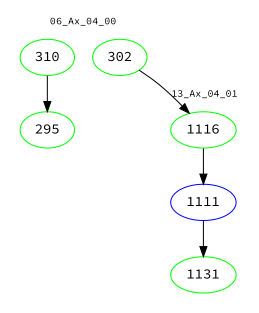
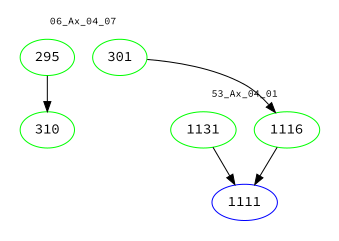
(84, 22) -> (84, 22)
(120, 57) -> (120, 57)
(47, 89) -> (47, 89)
(205, 94) -> (245, 94)
(203, 234) -> (221, 162)
